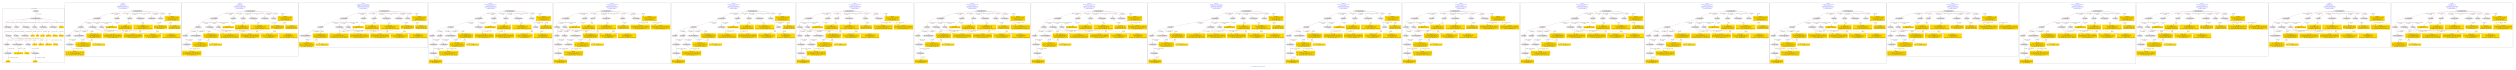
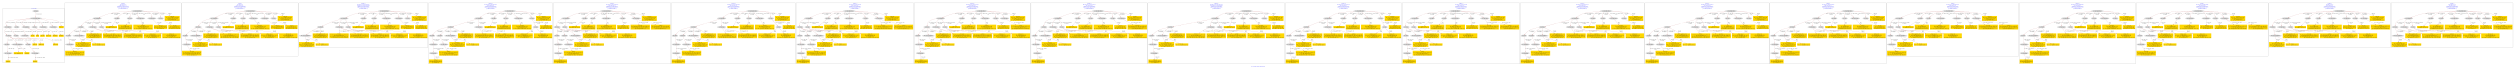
(49, 44) -> none
